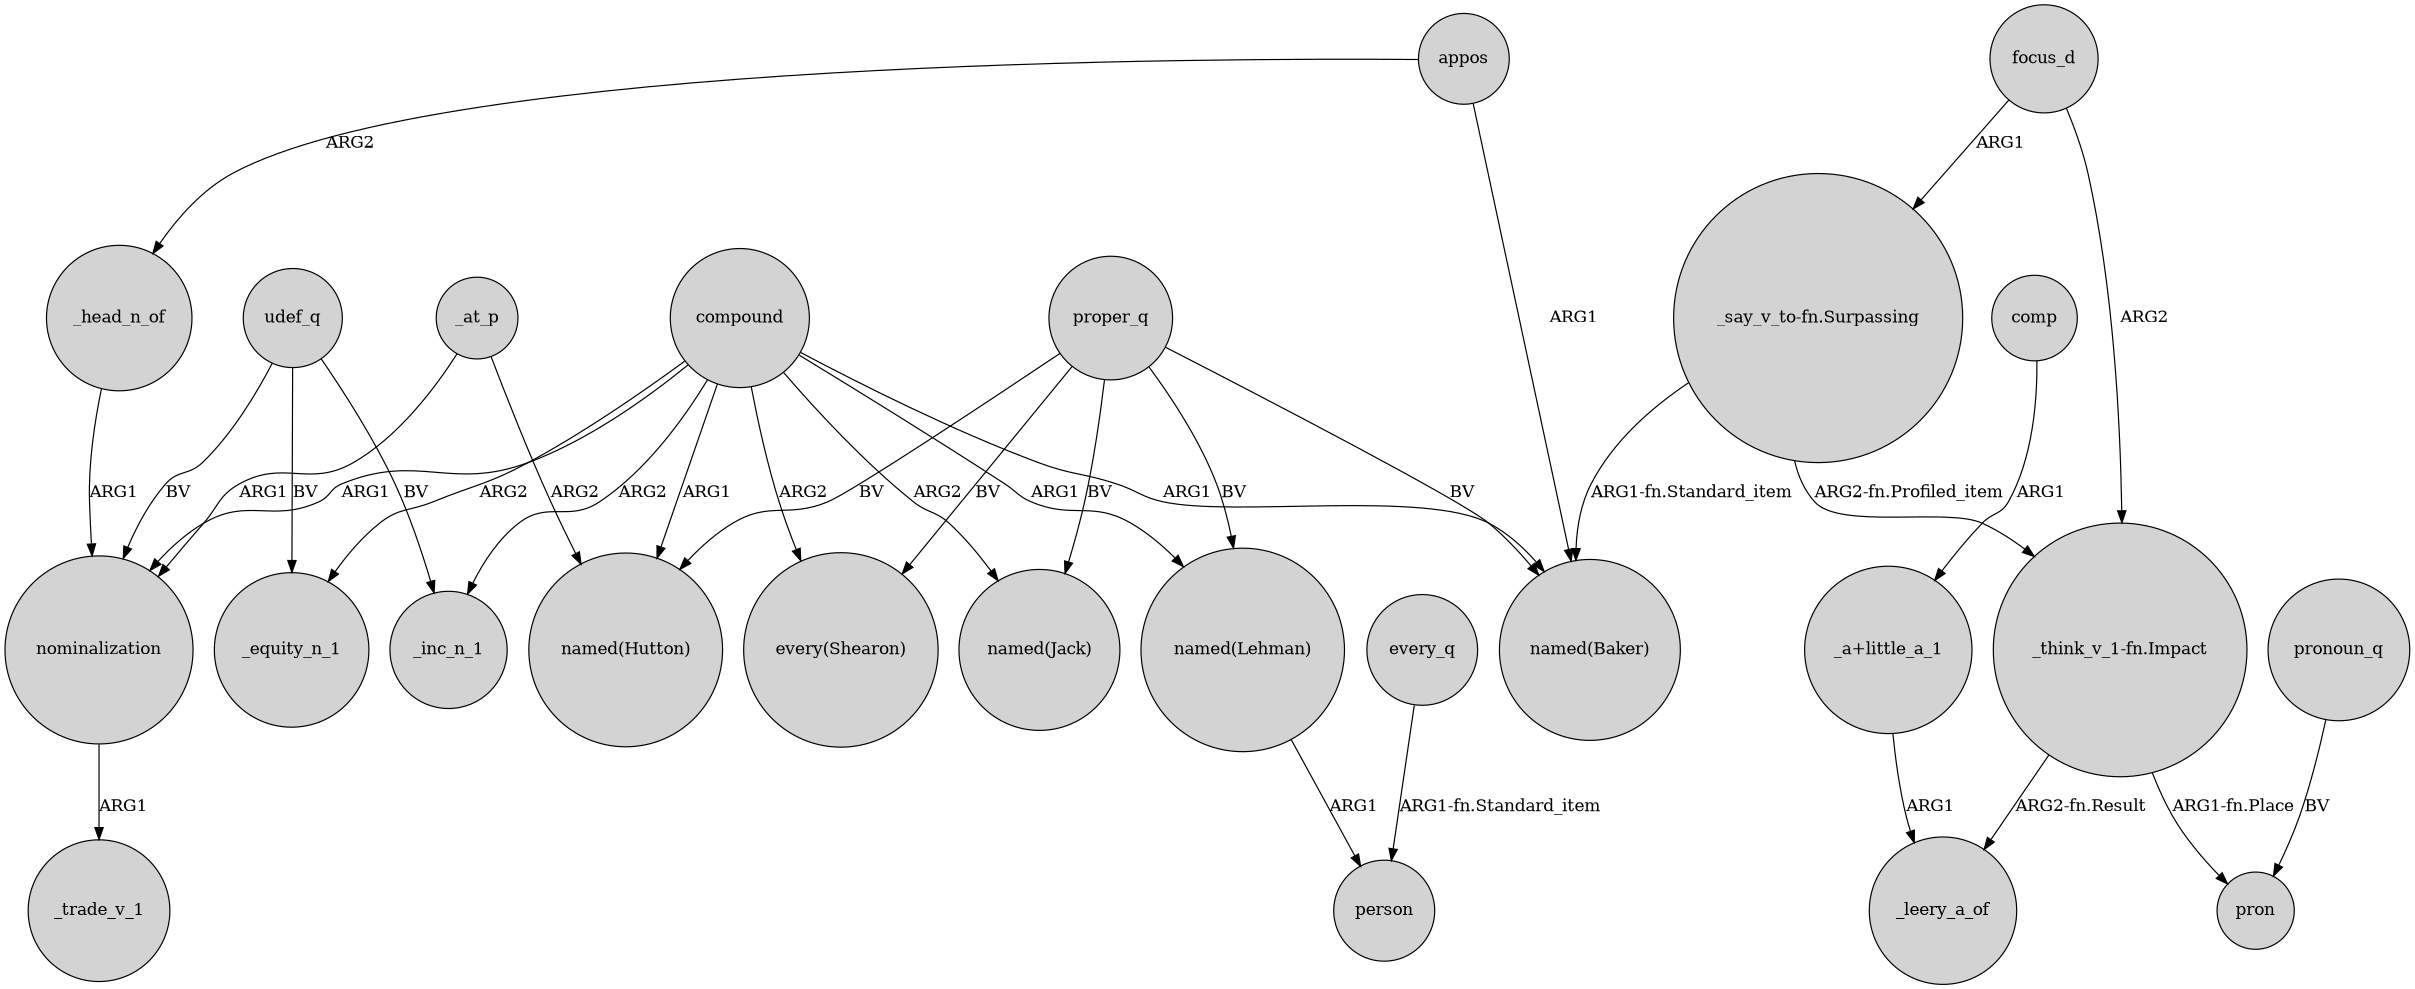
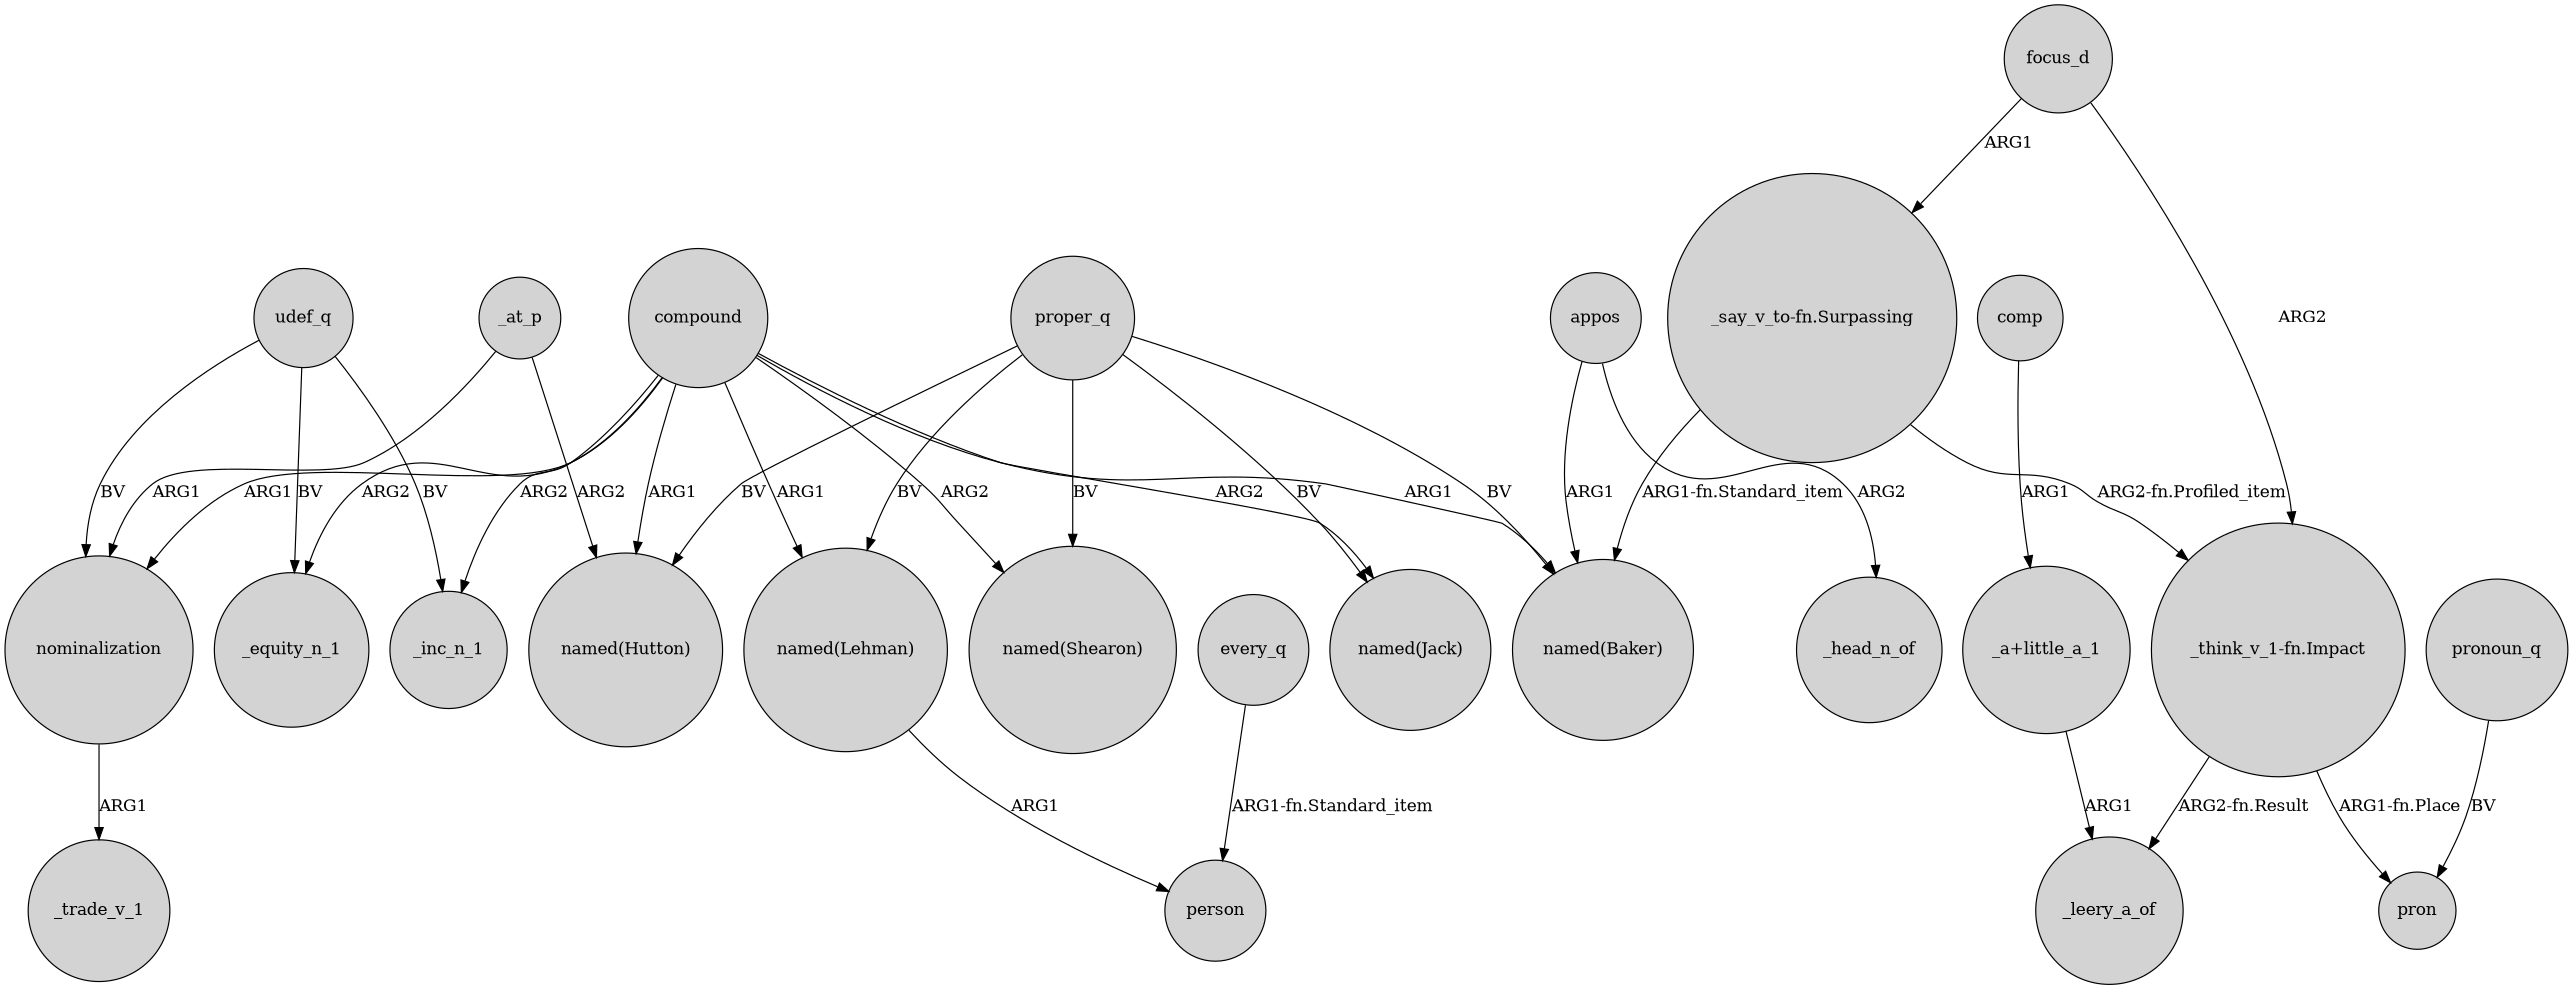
(90, 466) -> none
(841, 650) -> (1073, 650)
